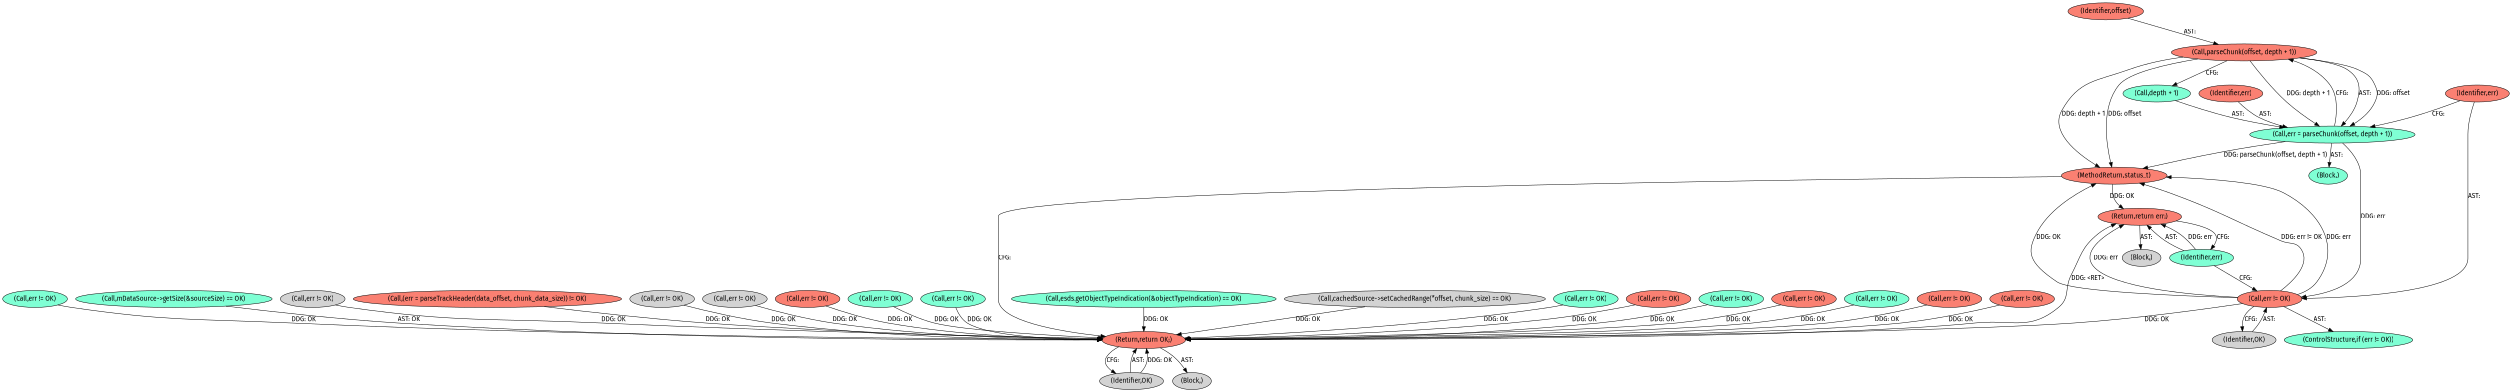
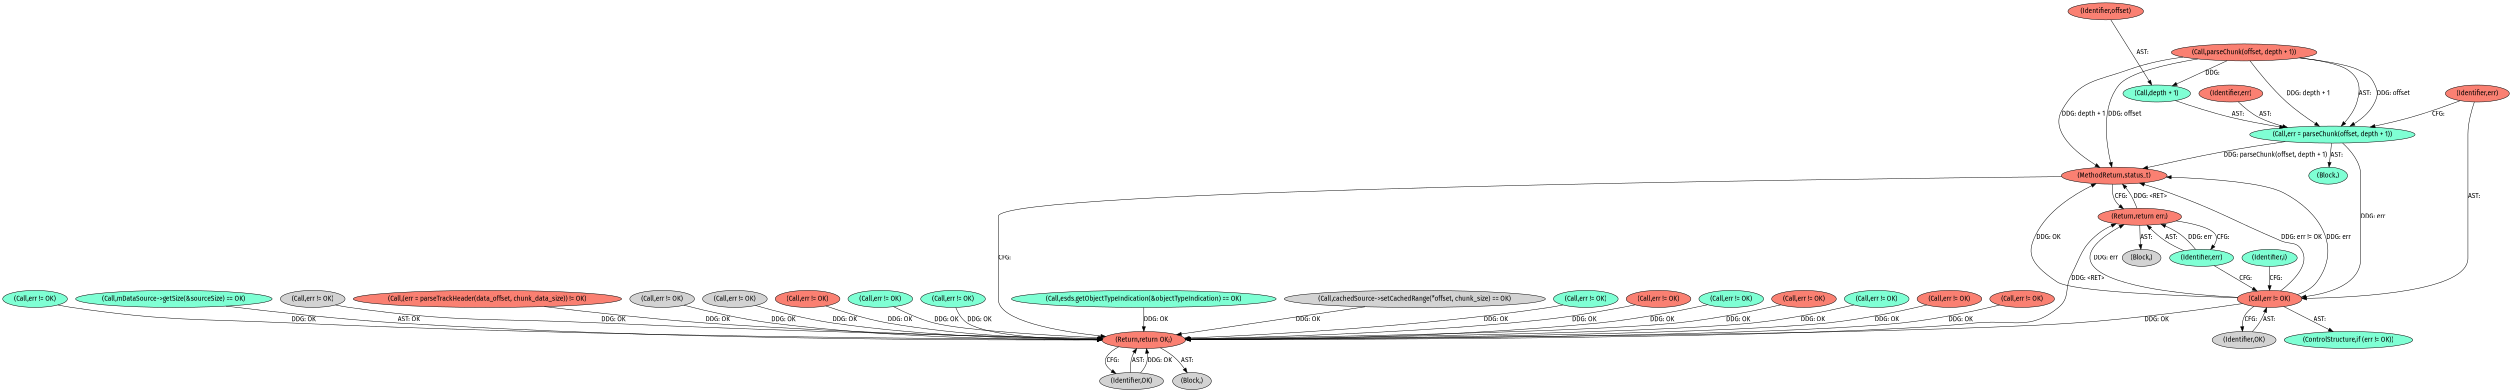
(2171, 31) -> (2130, 50)
(2213, 73) -> (2213, 73)
(2329, 84) -> none
(2122, 196) -> (2122, 196)
none -> (2132, 197)
none -> (2270, 258)
